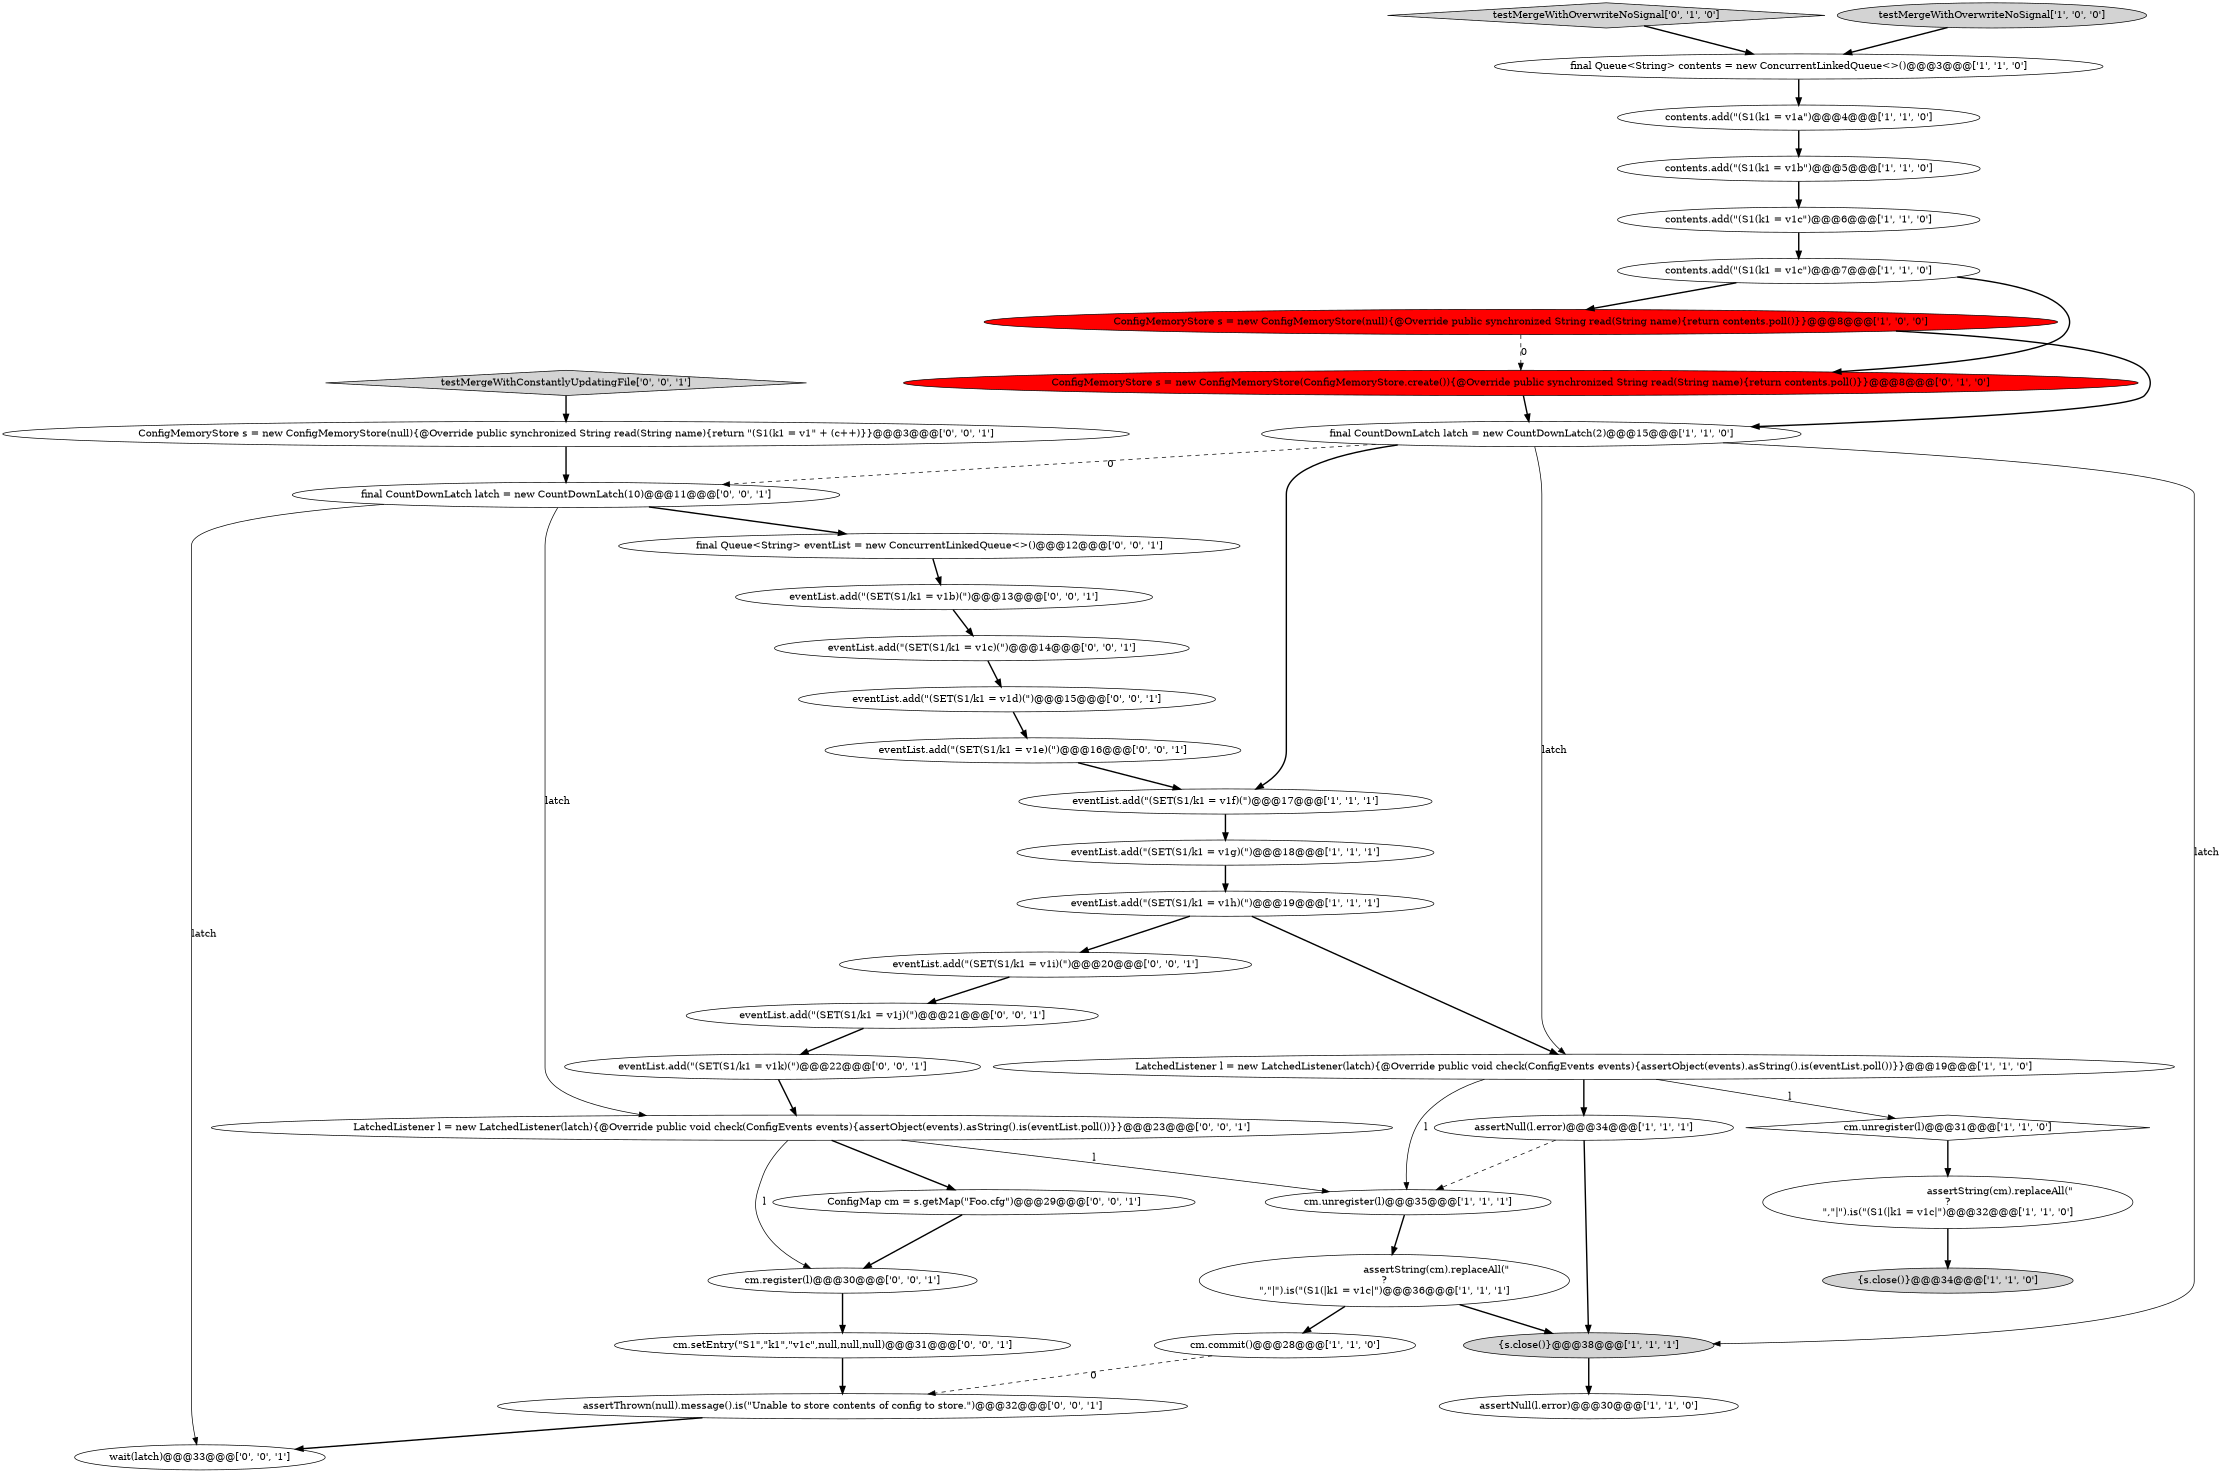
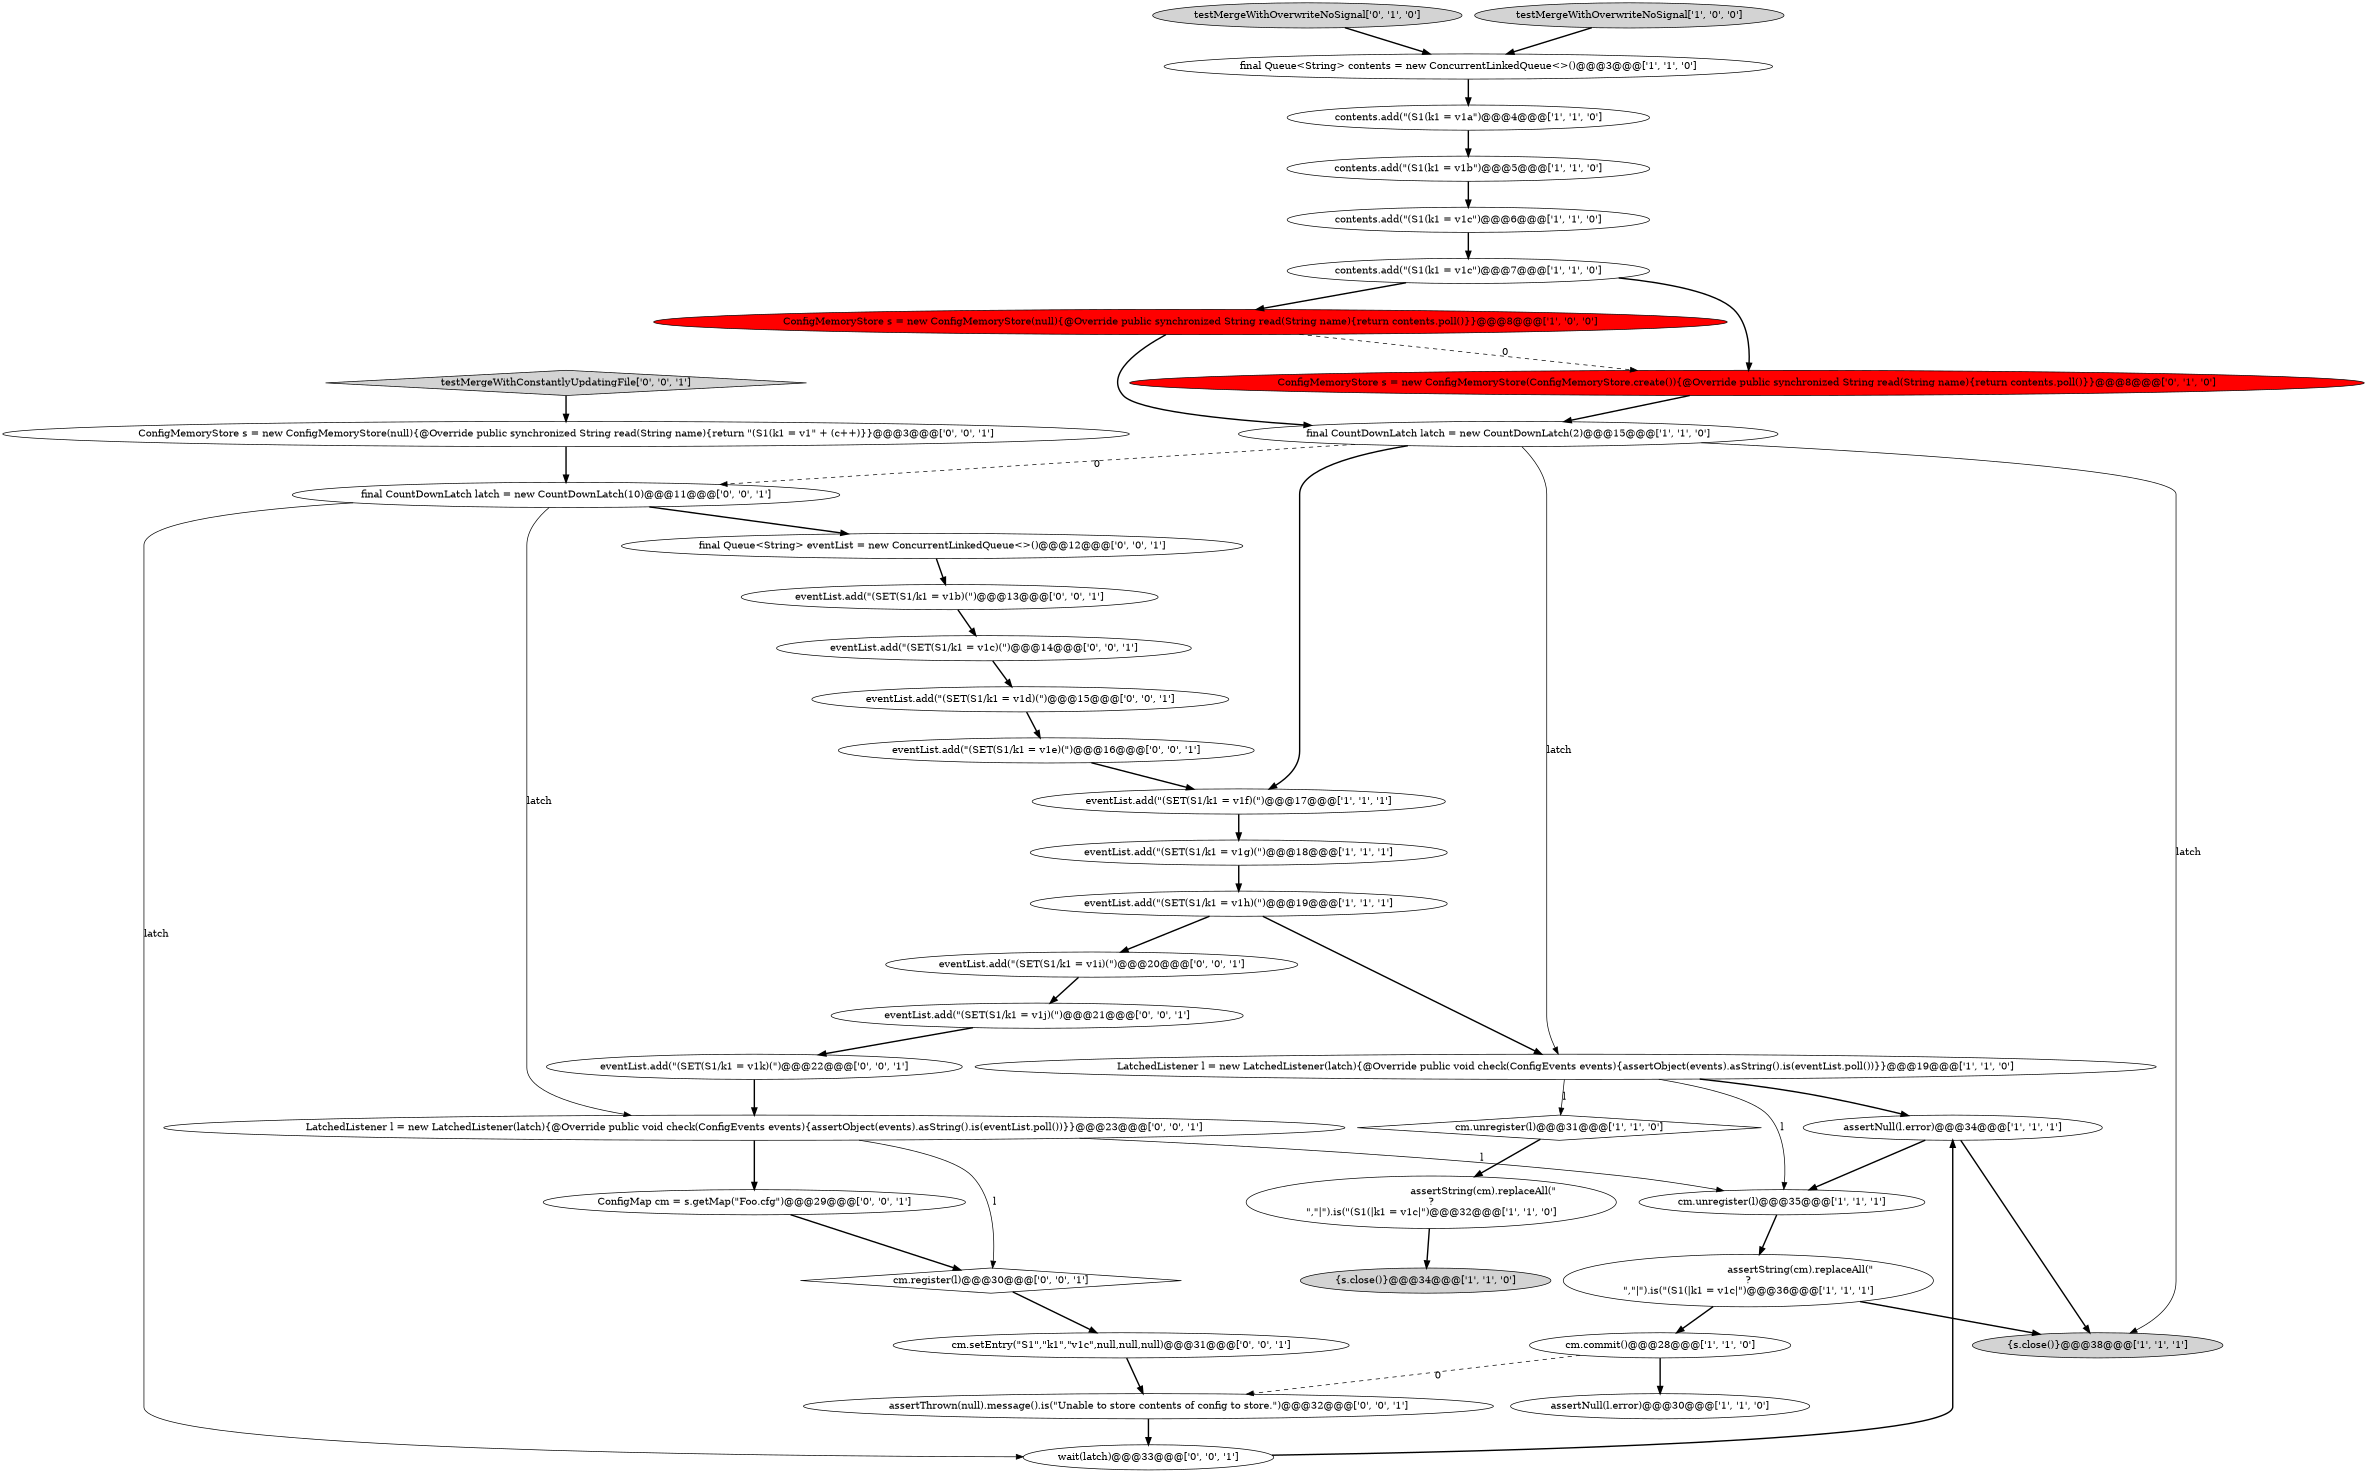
(1606, 15) -> (1307, 15)
(1499, 1164) -> (1871, 1164)
(843, 1281) -> (991, 1281)
(1589, 1372) -> (1660, 1372)
none -> (1744, 1439)
